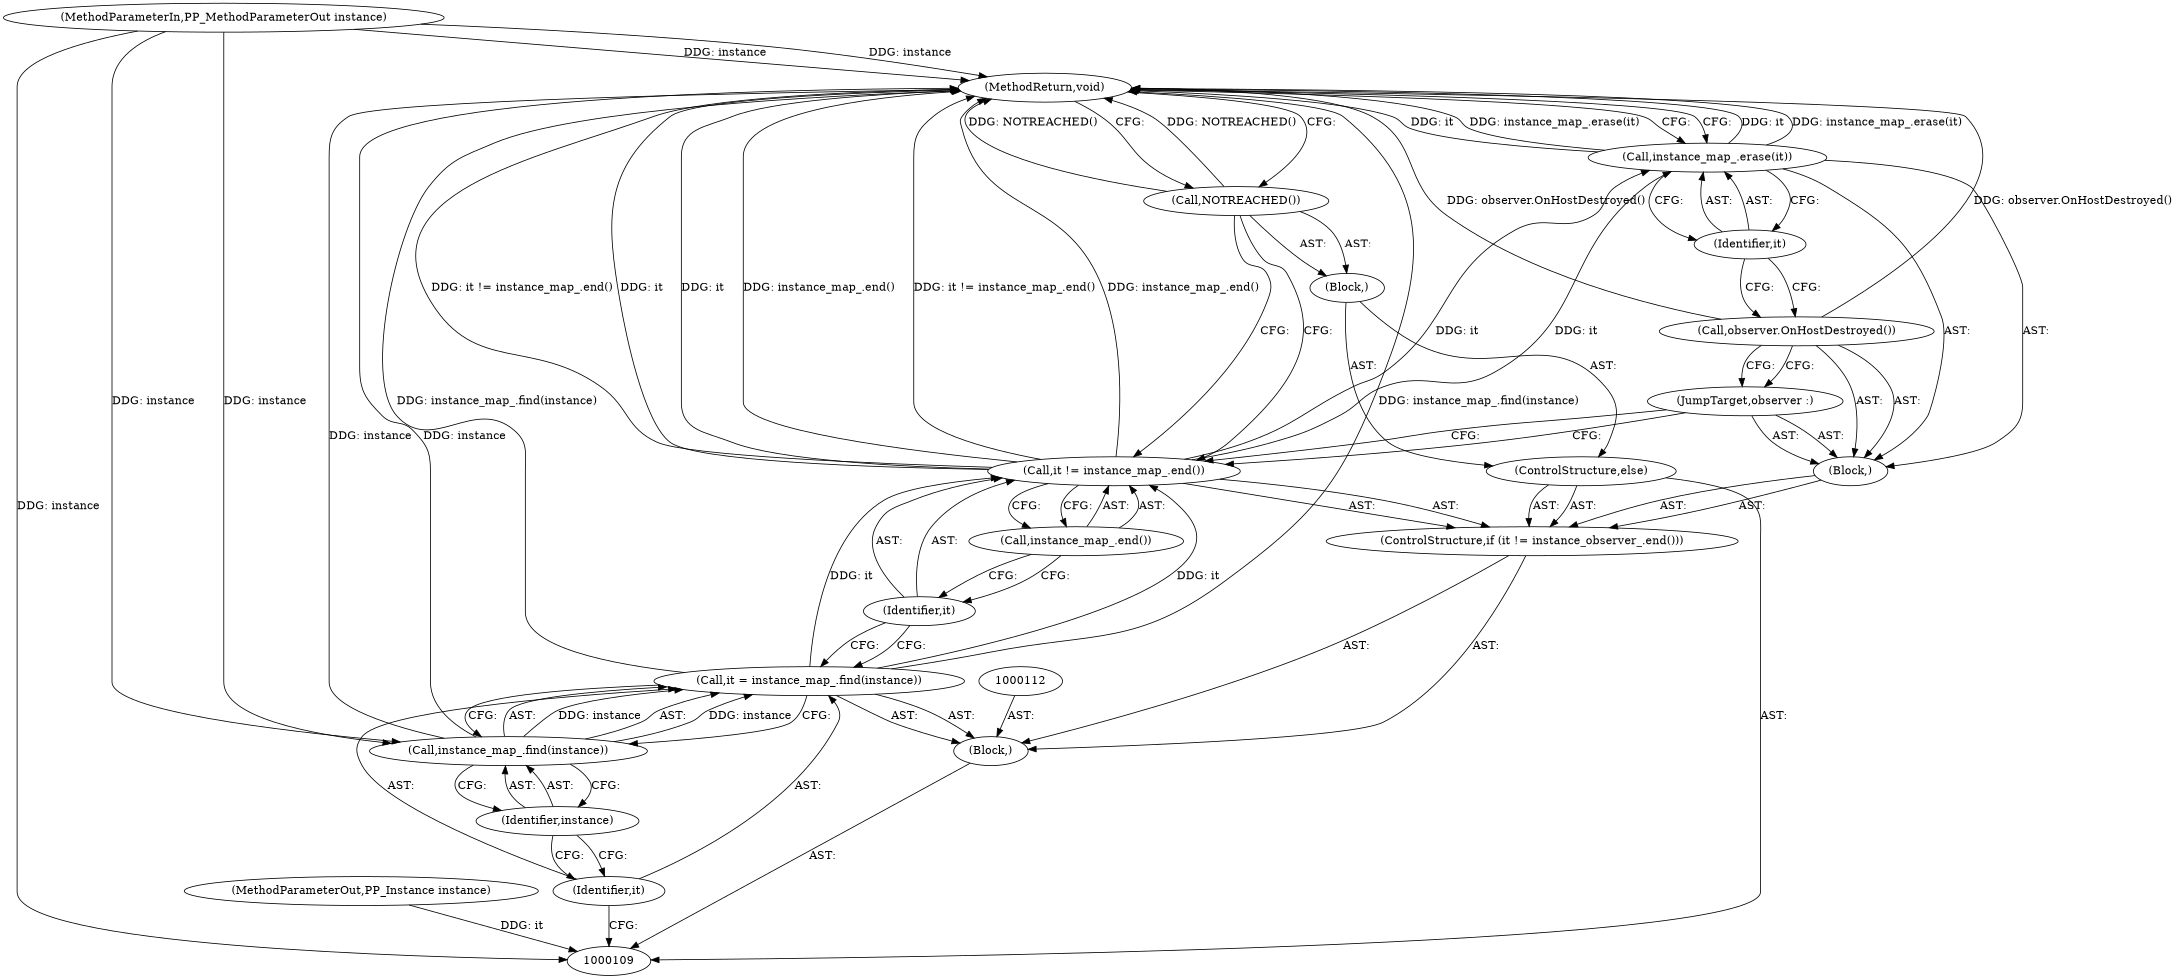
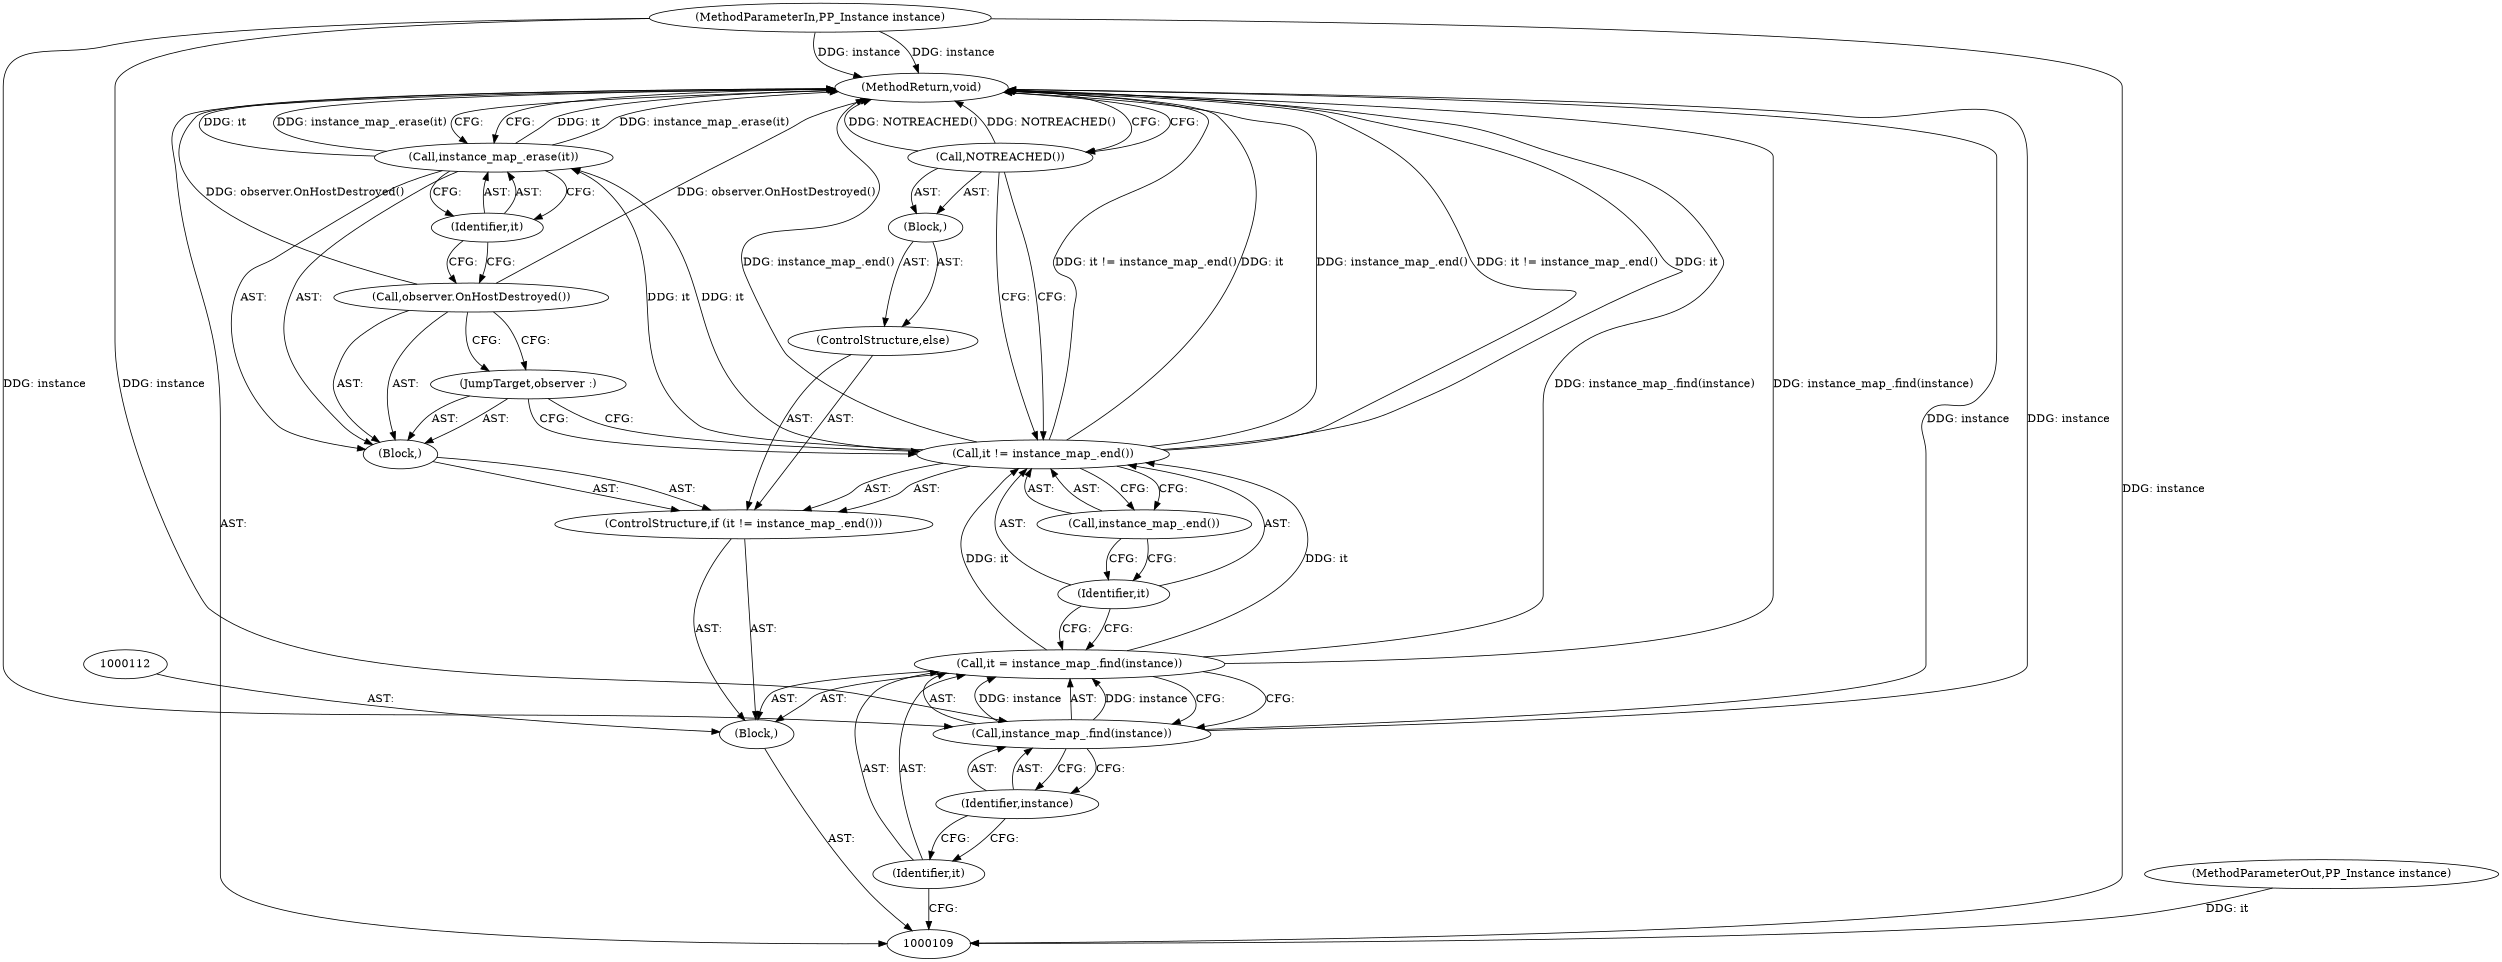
(224, 18) -> (820, 18)
(1532, 541) -> (744, 524)
(1454, 938) -> (220, 501)
